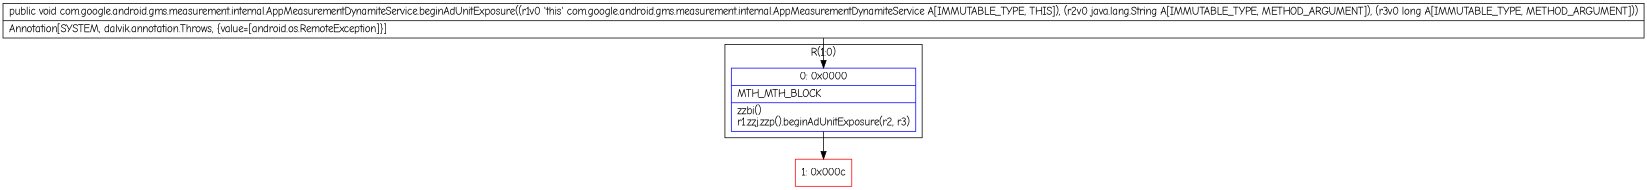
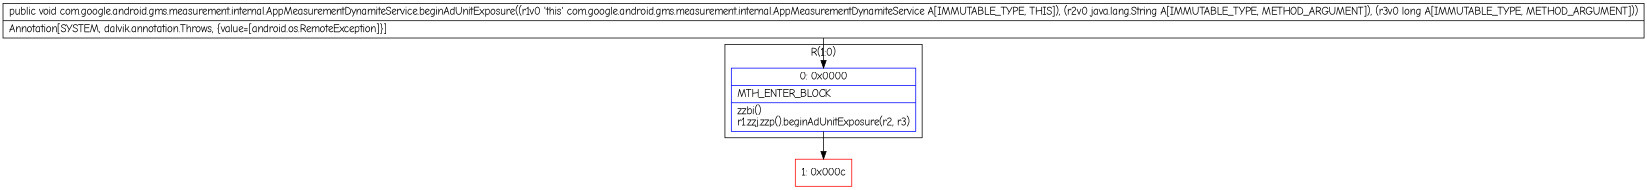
(780, 94) -> (784, 94)
